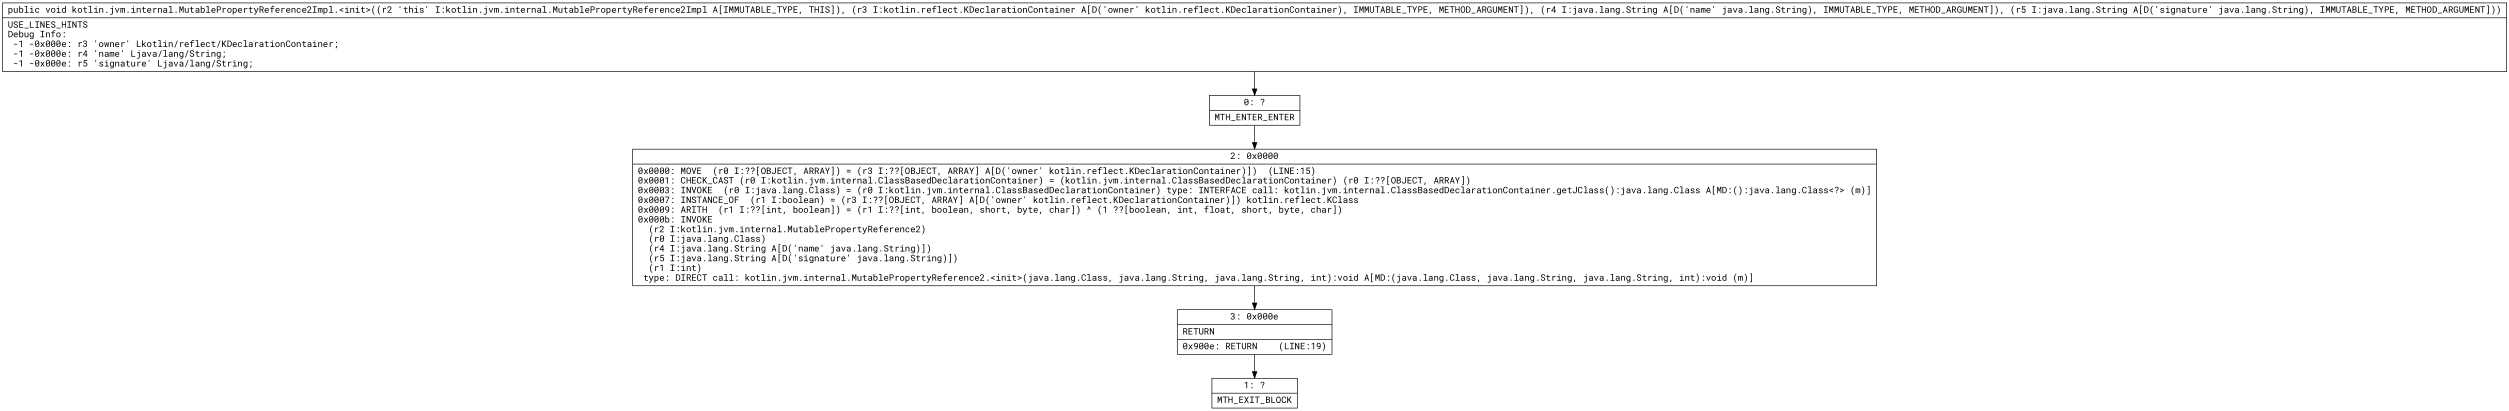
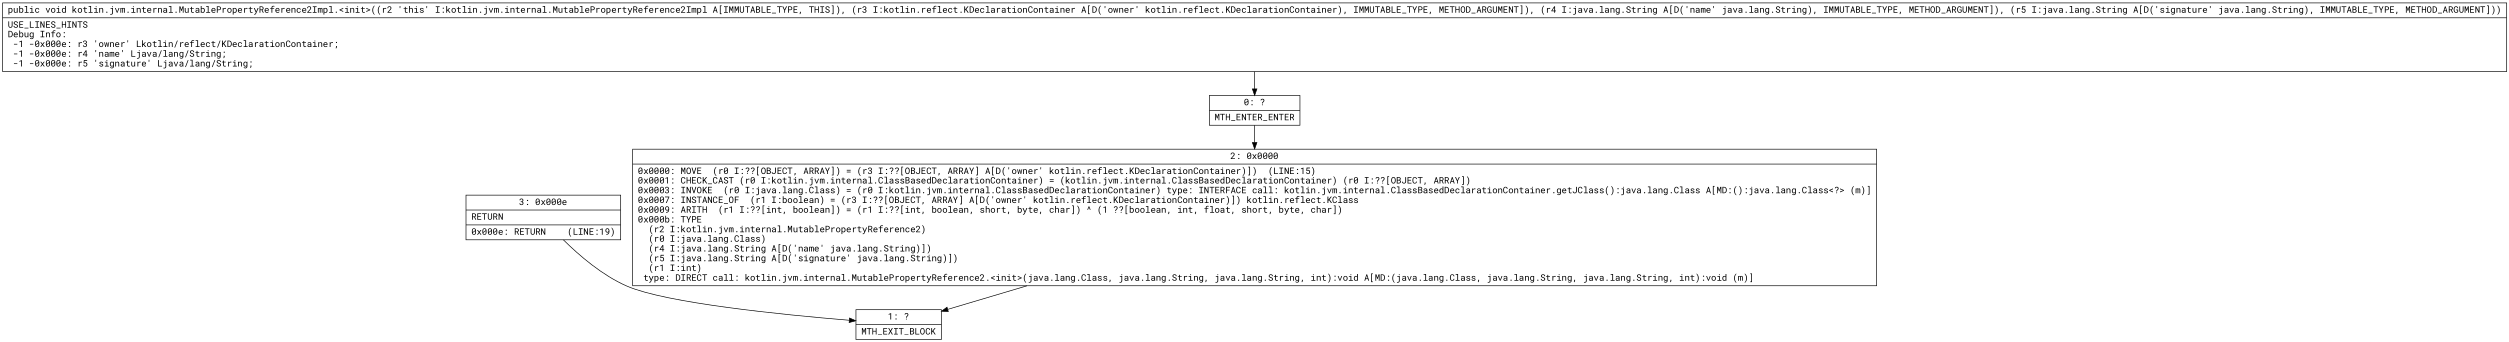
(681, 220) -> (675, 220)
(1255, 294) -> (987, 298)
(1255, 347) -> (543, 232)
